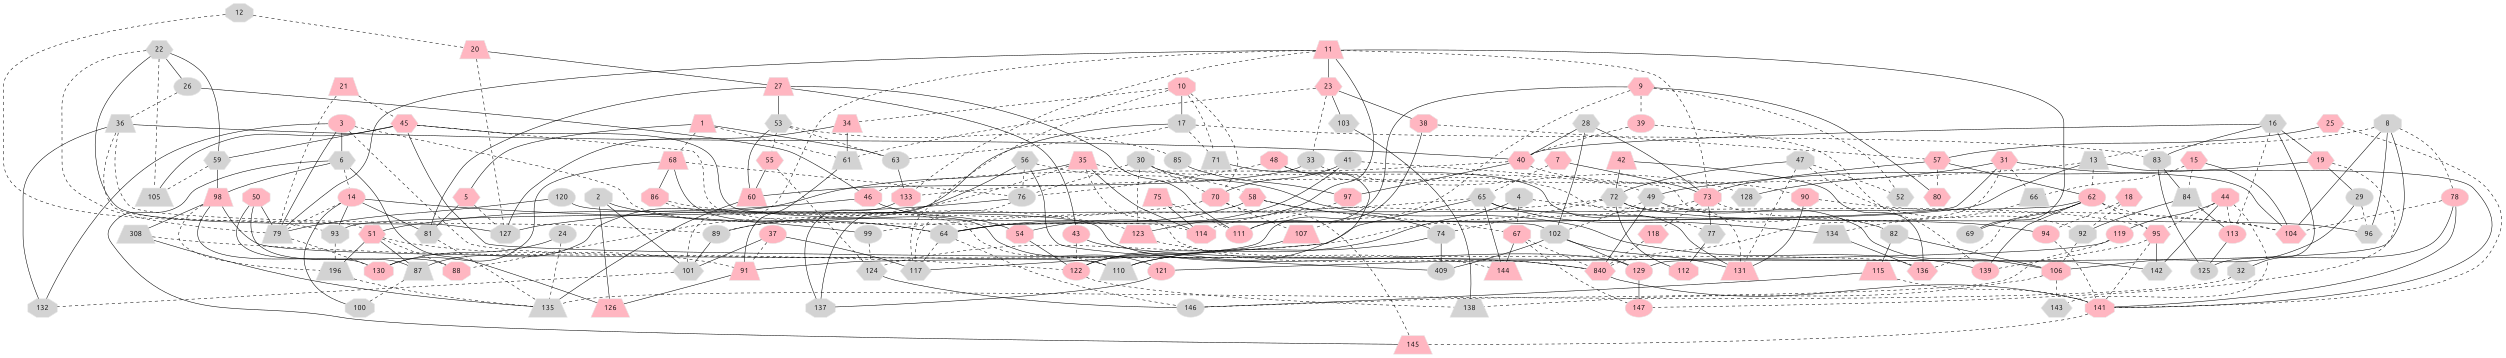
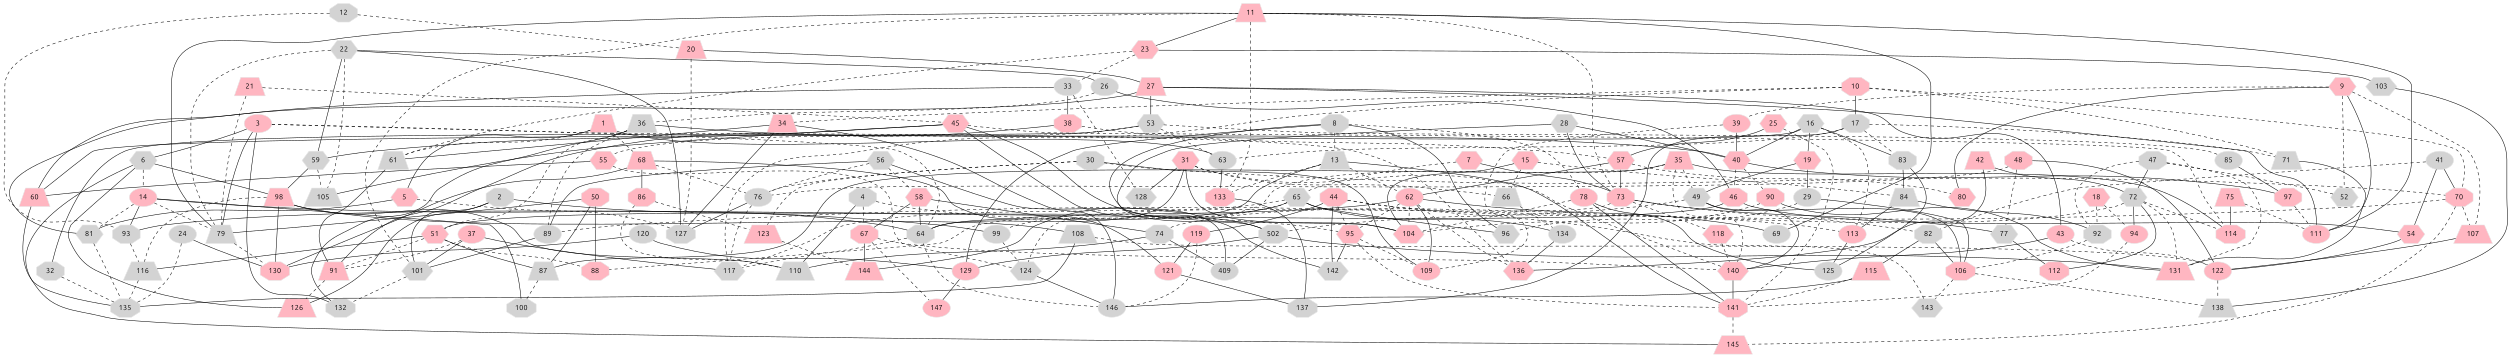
(1375, 105) -> (1068, 105)
(1577, 140) -> (1737, 145)
none -> (988, 180)
(1328, 189) -> (1935, 30)
(418, 213) -> (459, 250)
(1383, 217) -> (892, 216)
(395, 218) -> (116, 216)
(136, 234) -> (1078, 234)
(1020, 234) -> (2411, 234)
(1555, 234) -> (1273, 234)
(1832, 234) -> (1562, 234)
(1204, 253) -> (899, 218)
(335, 271) -> (143, 271)
(1600, 271) -> (1733, 271)
(1985, 271) -> (1427, 271)
(677, 290) -> (315, 290)
(2038, 297) -> none
(548, 308) -> (125, 308)
